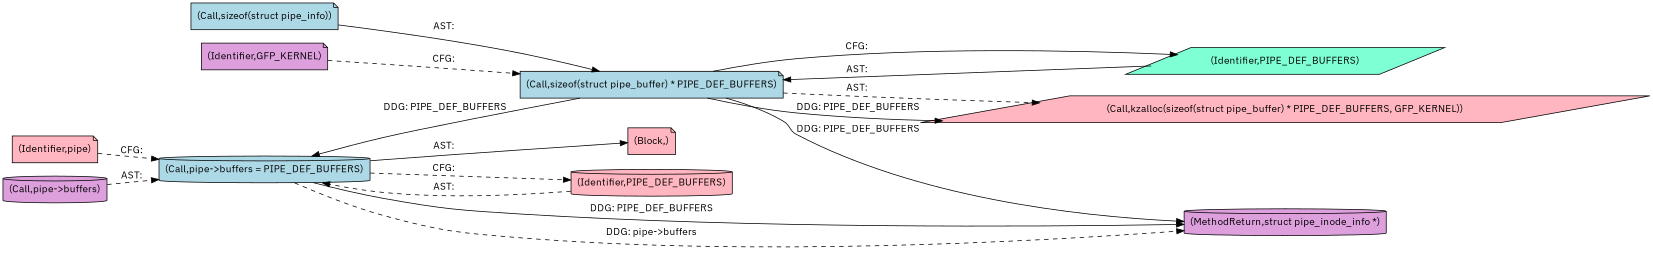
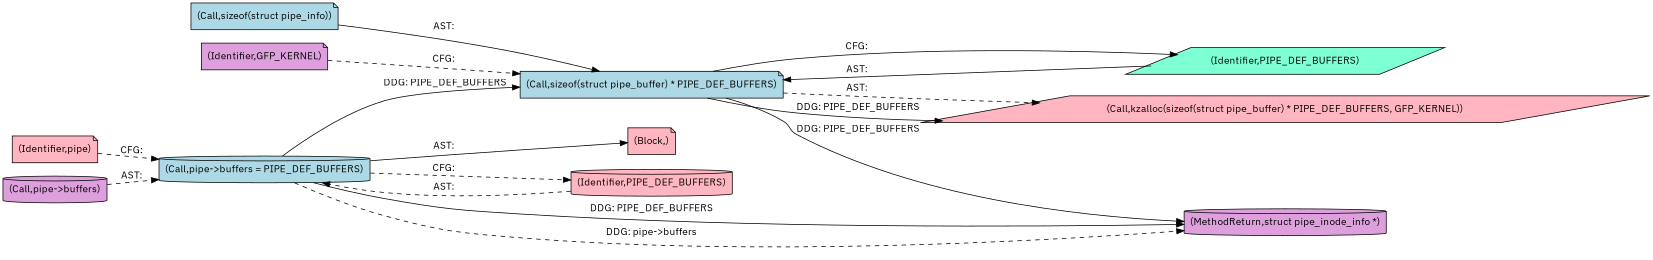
(449, 124) -> (390, 99)
